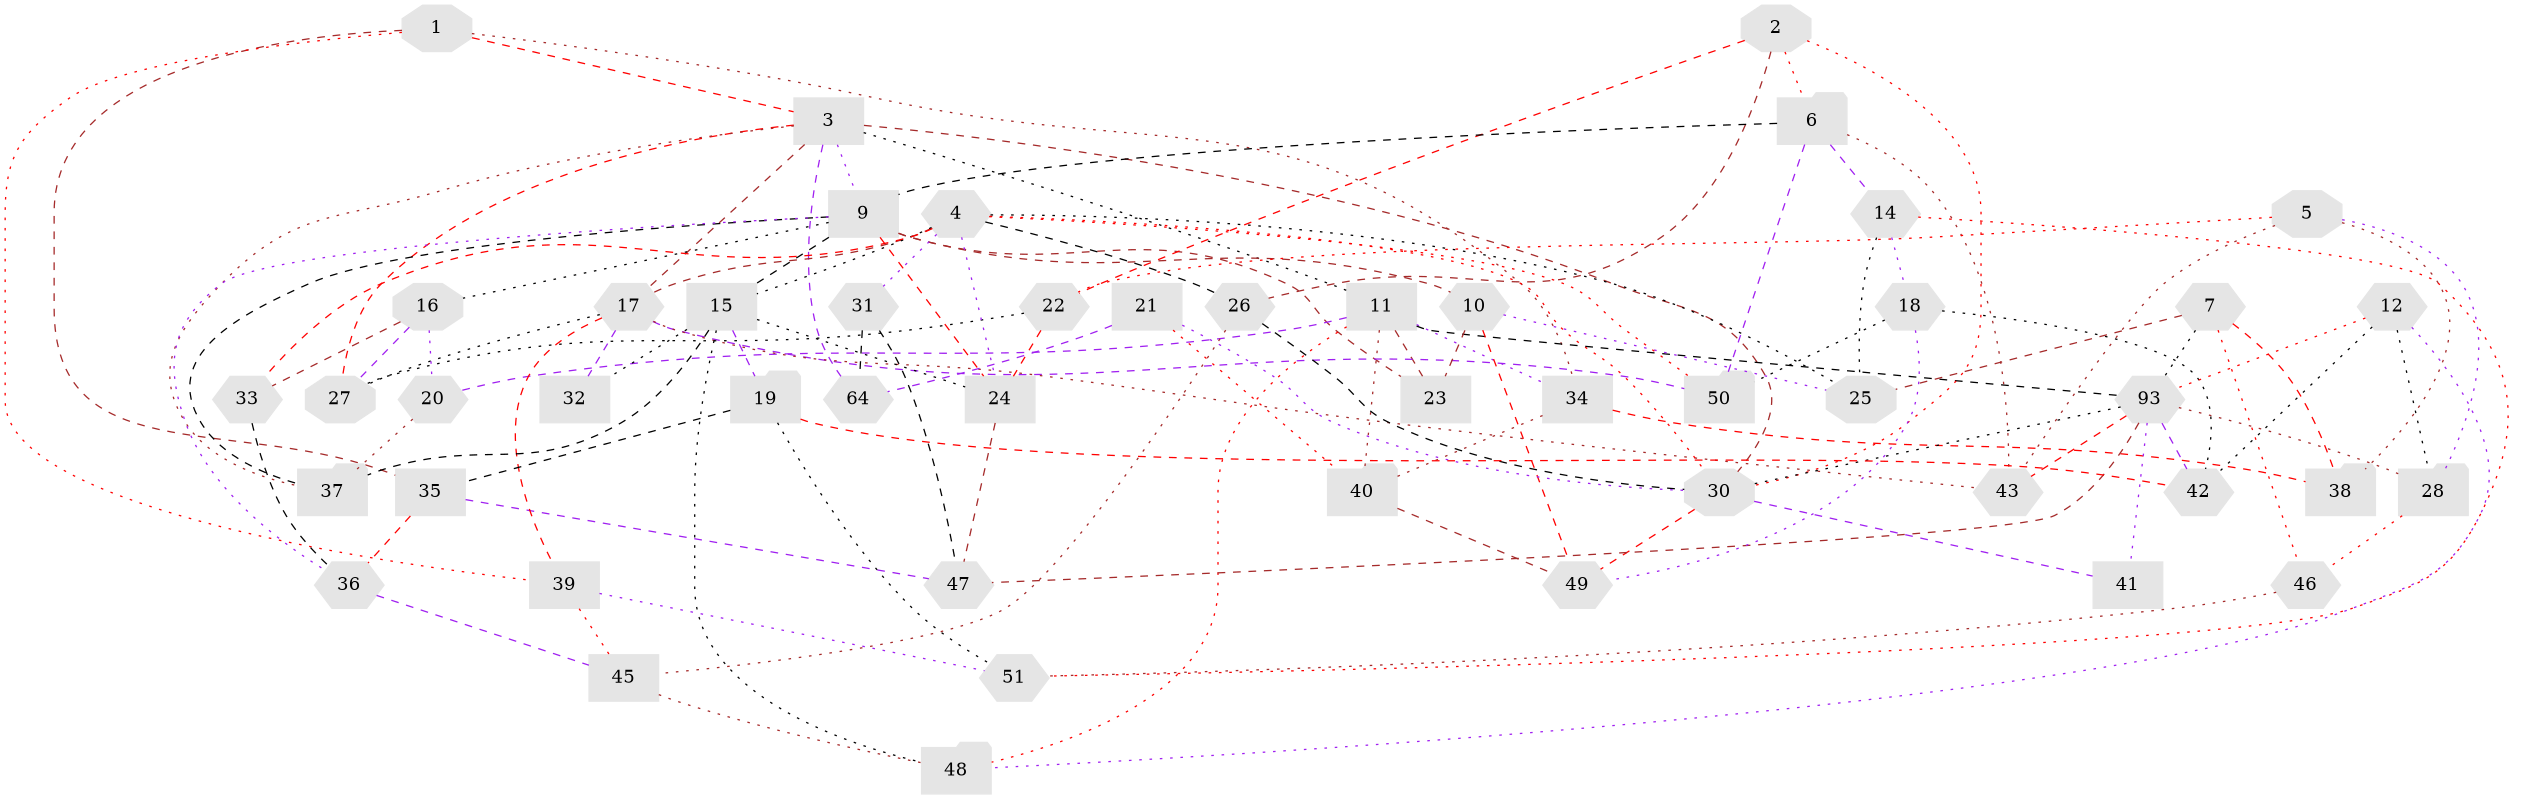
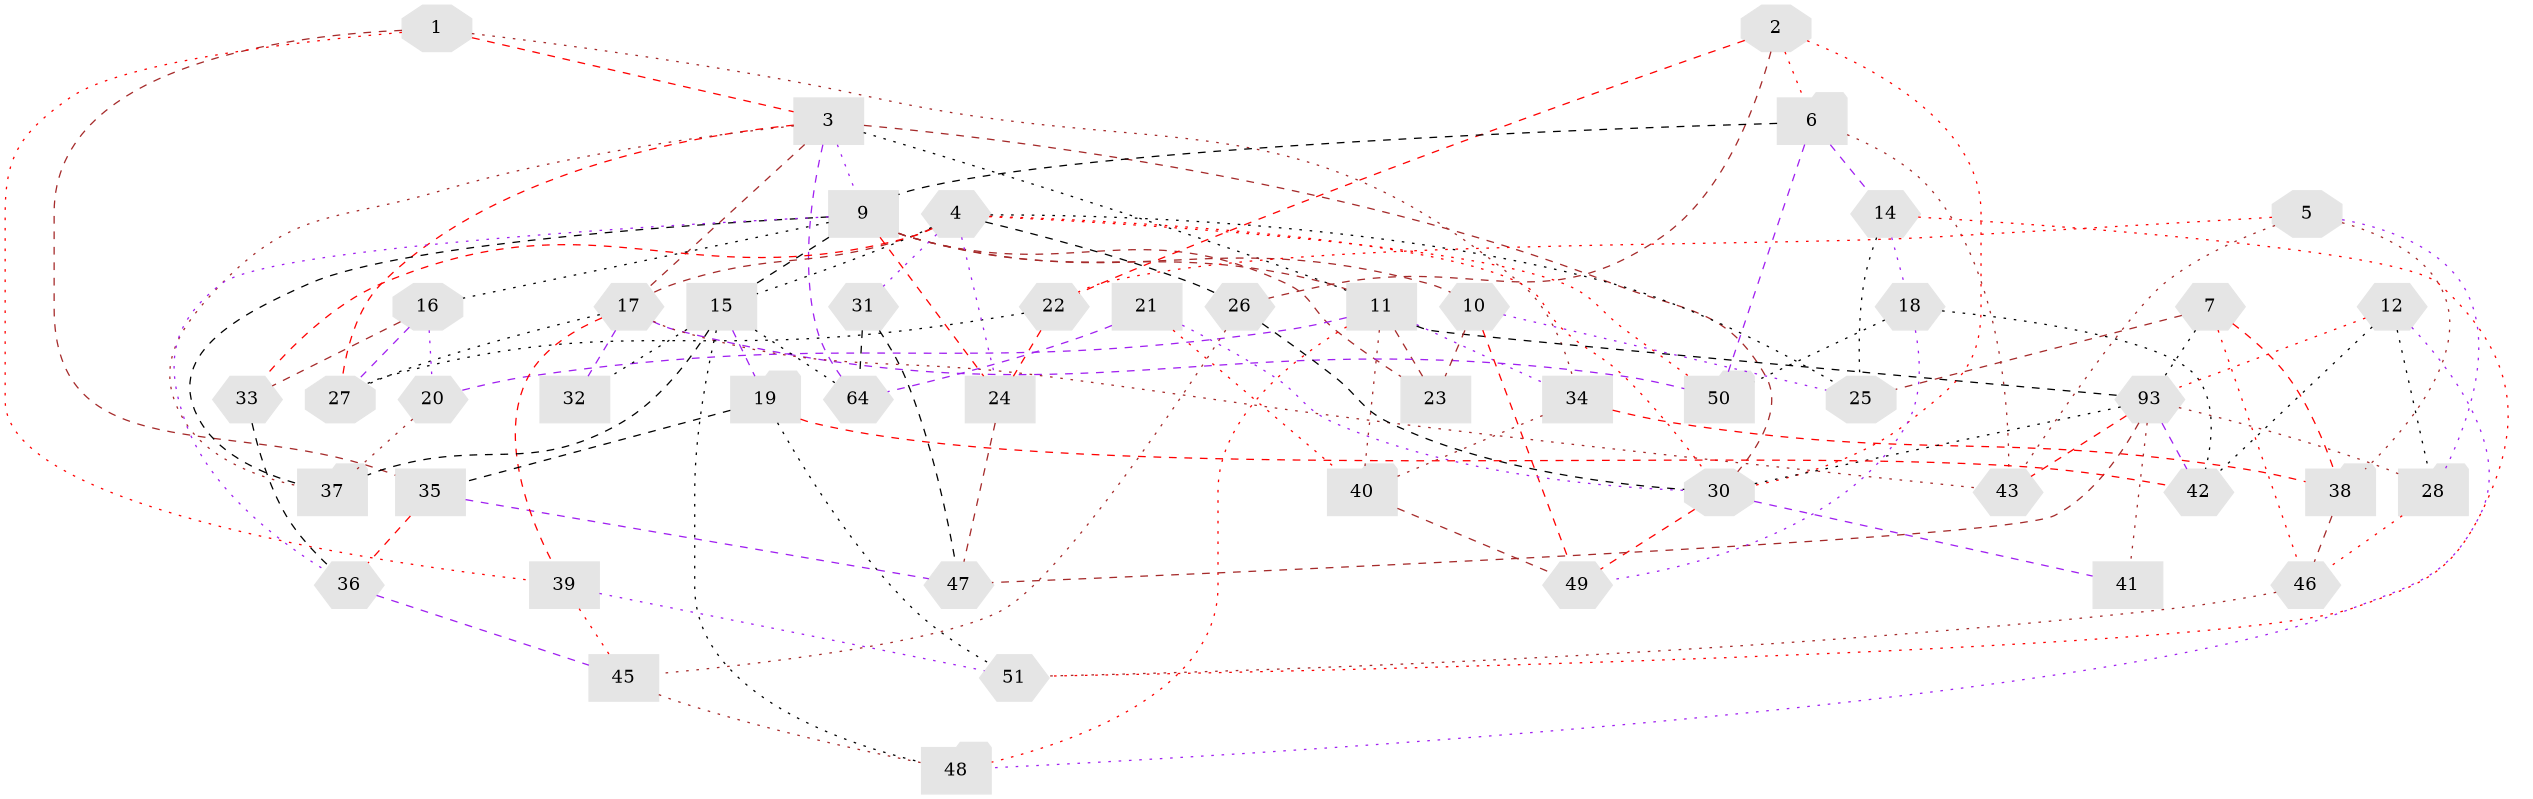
none -> (1122, 262)
(835, 345) -> (809, 366)
(2139, 492) -> (2139, 492)
none -> (2323, 539)
